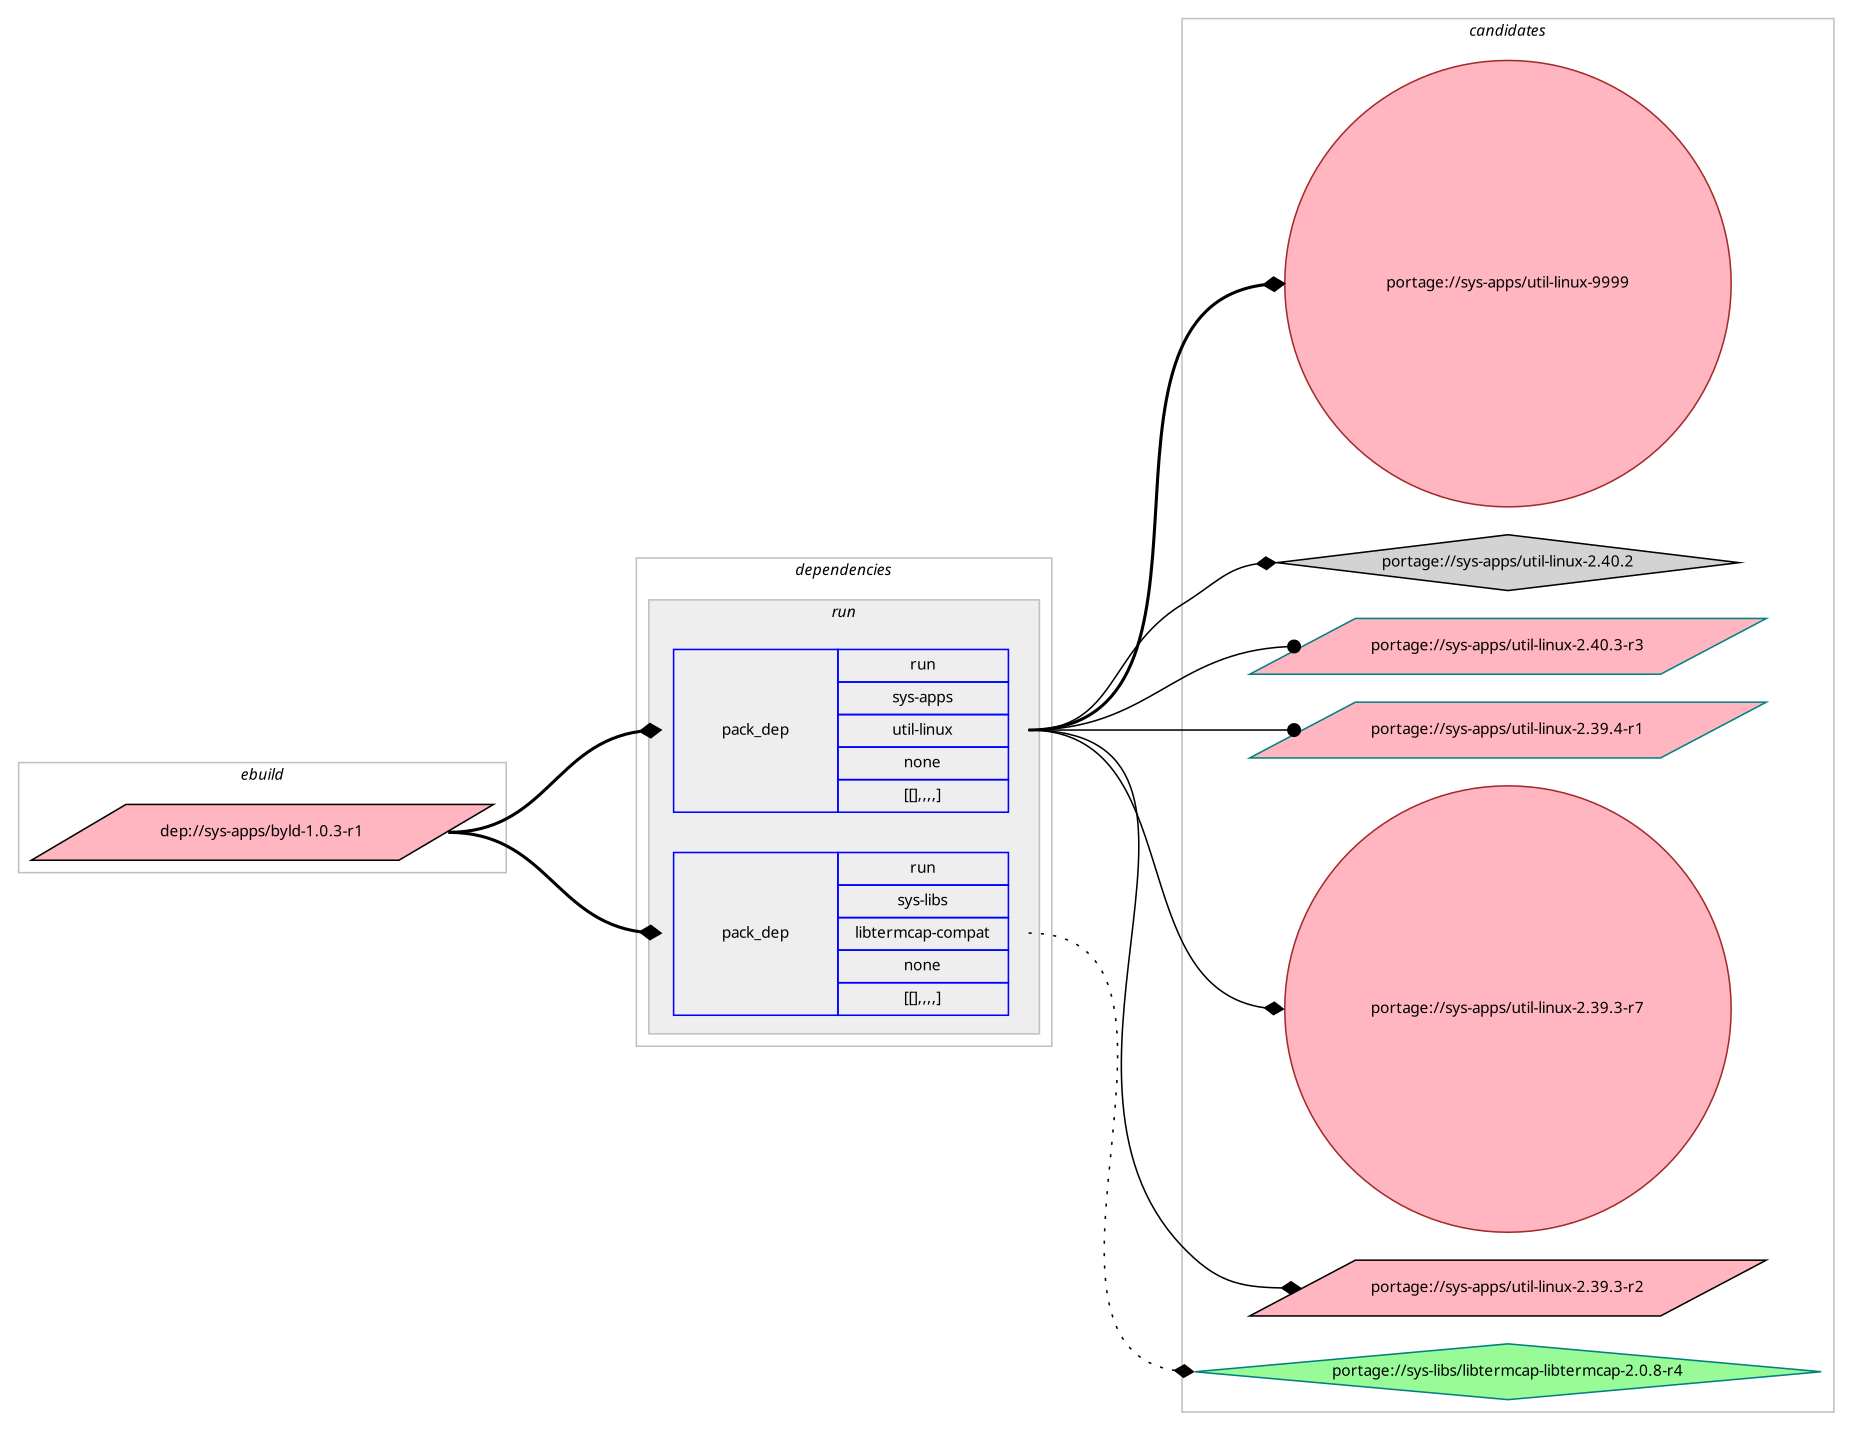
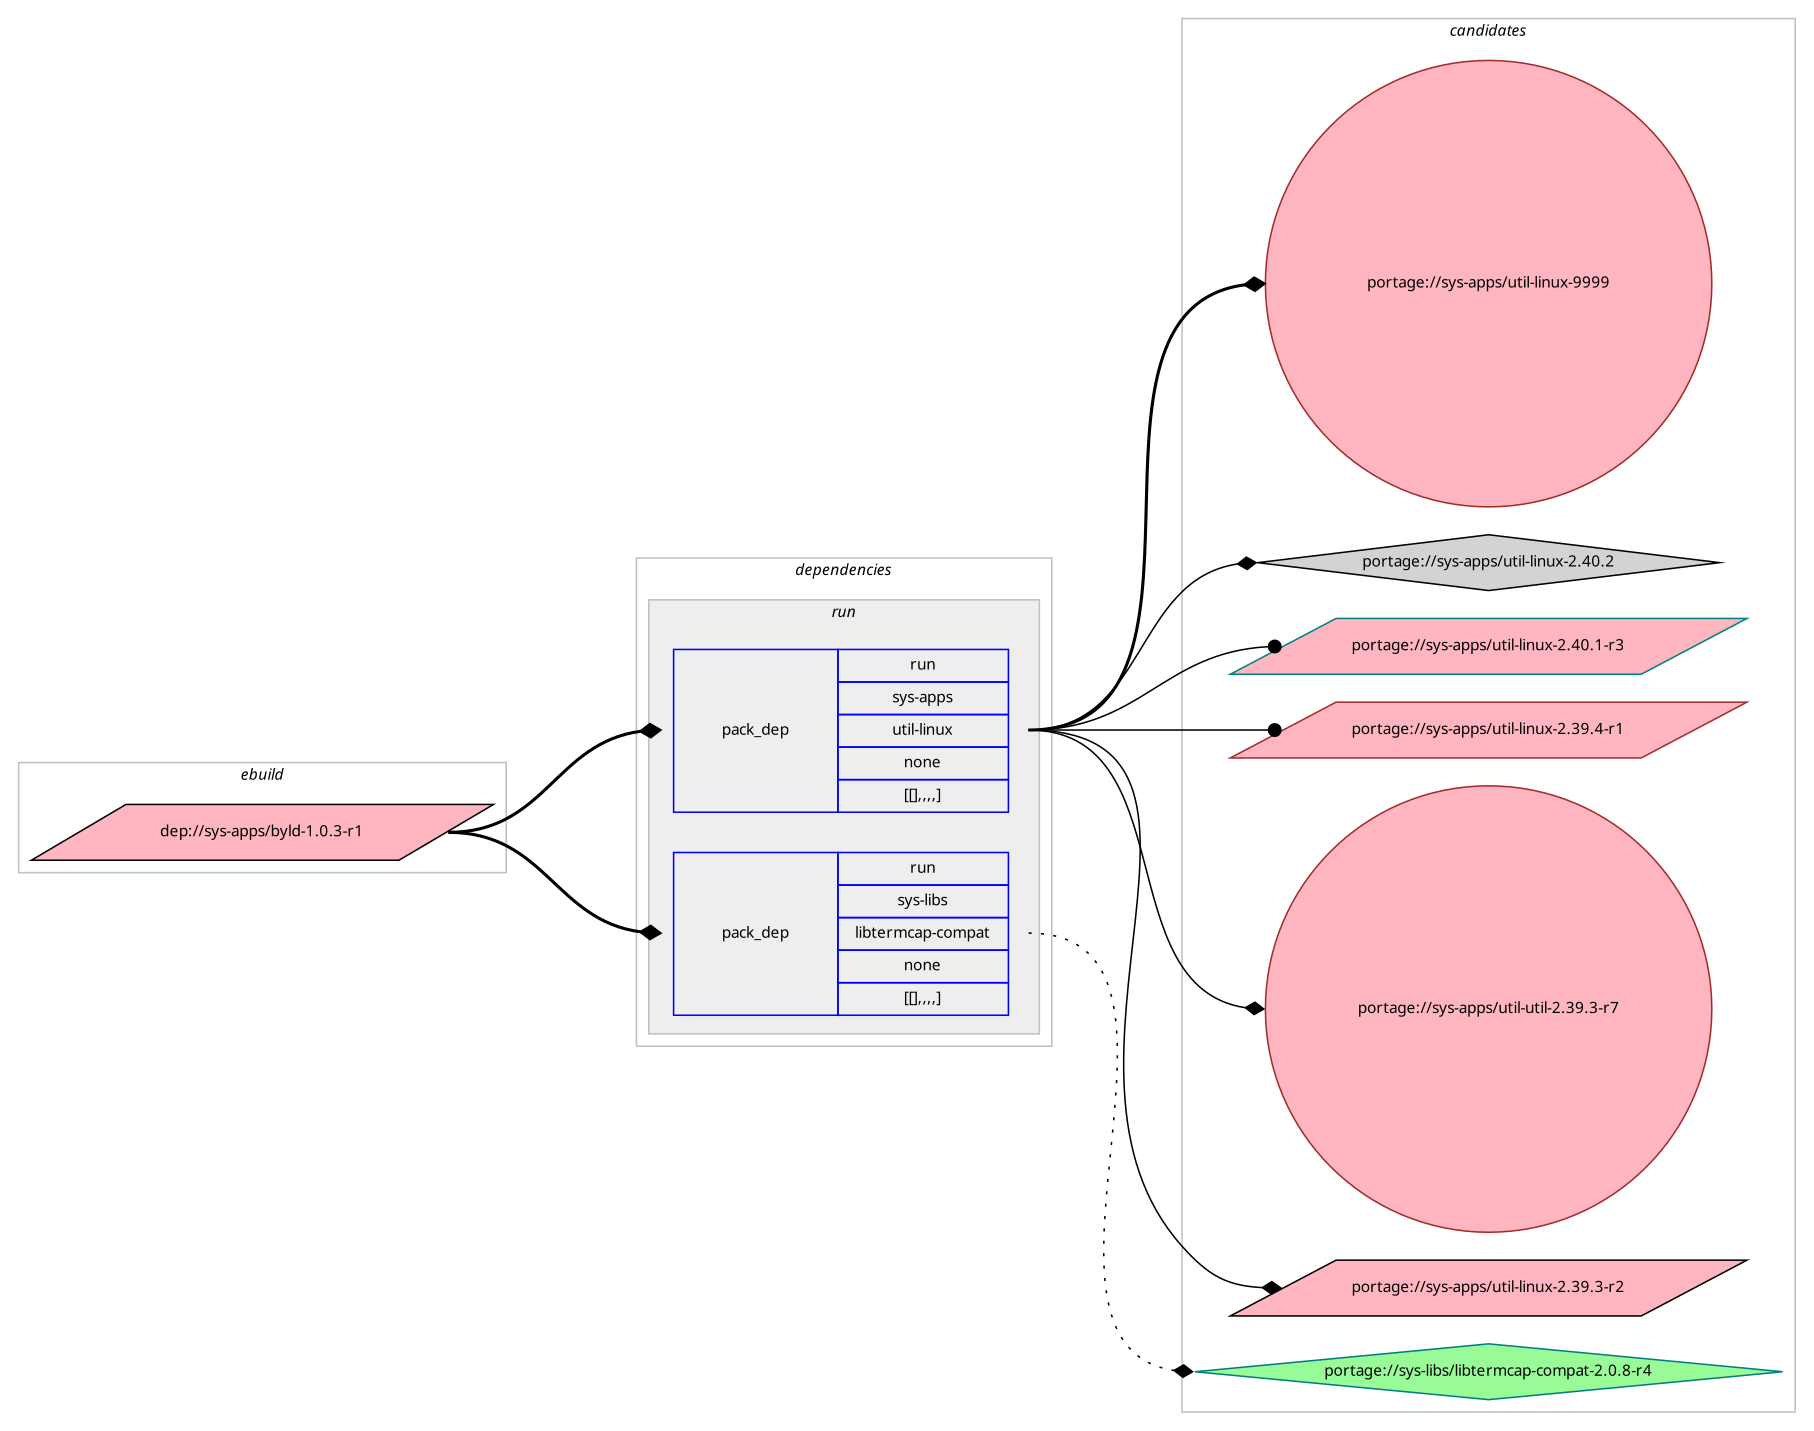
(1508, 646) -> (1489, 646)
(1508, 730) -> (1489, 730)
(1508, 1009) -> (1489, 1009)
(1508, 1372) -> (1489, 1372)
